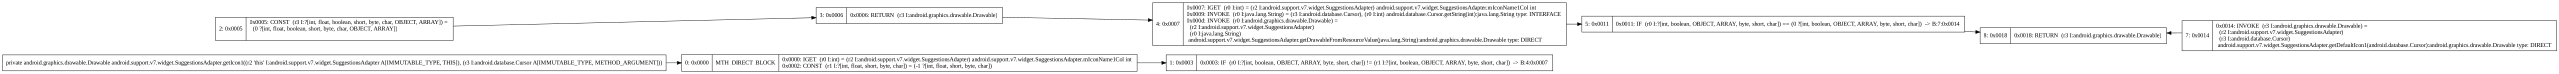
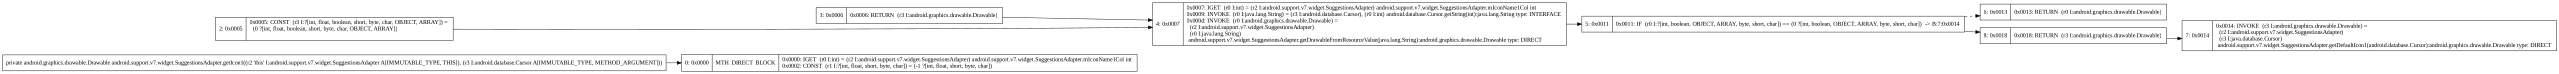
none -> (2073, 12)
(632, 22) -> (801, 29)
(2177, 33) -> (2172, 38)
(2253, 39) -> (2249, 39)
(1359, 63) -> none
